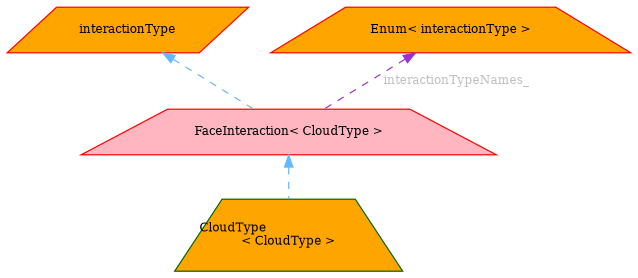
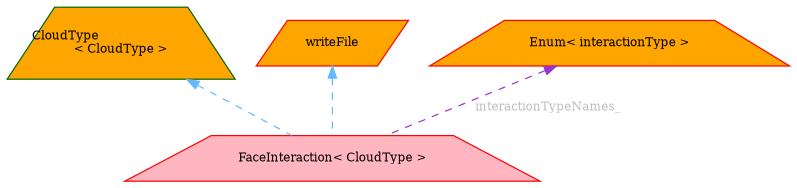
(128, 30) -> (332, 43)
(289, 183) -> (245, 110)
